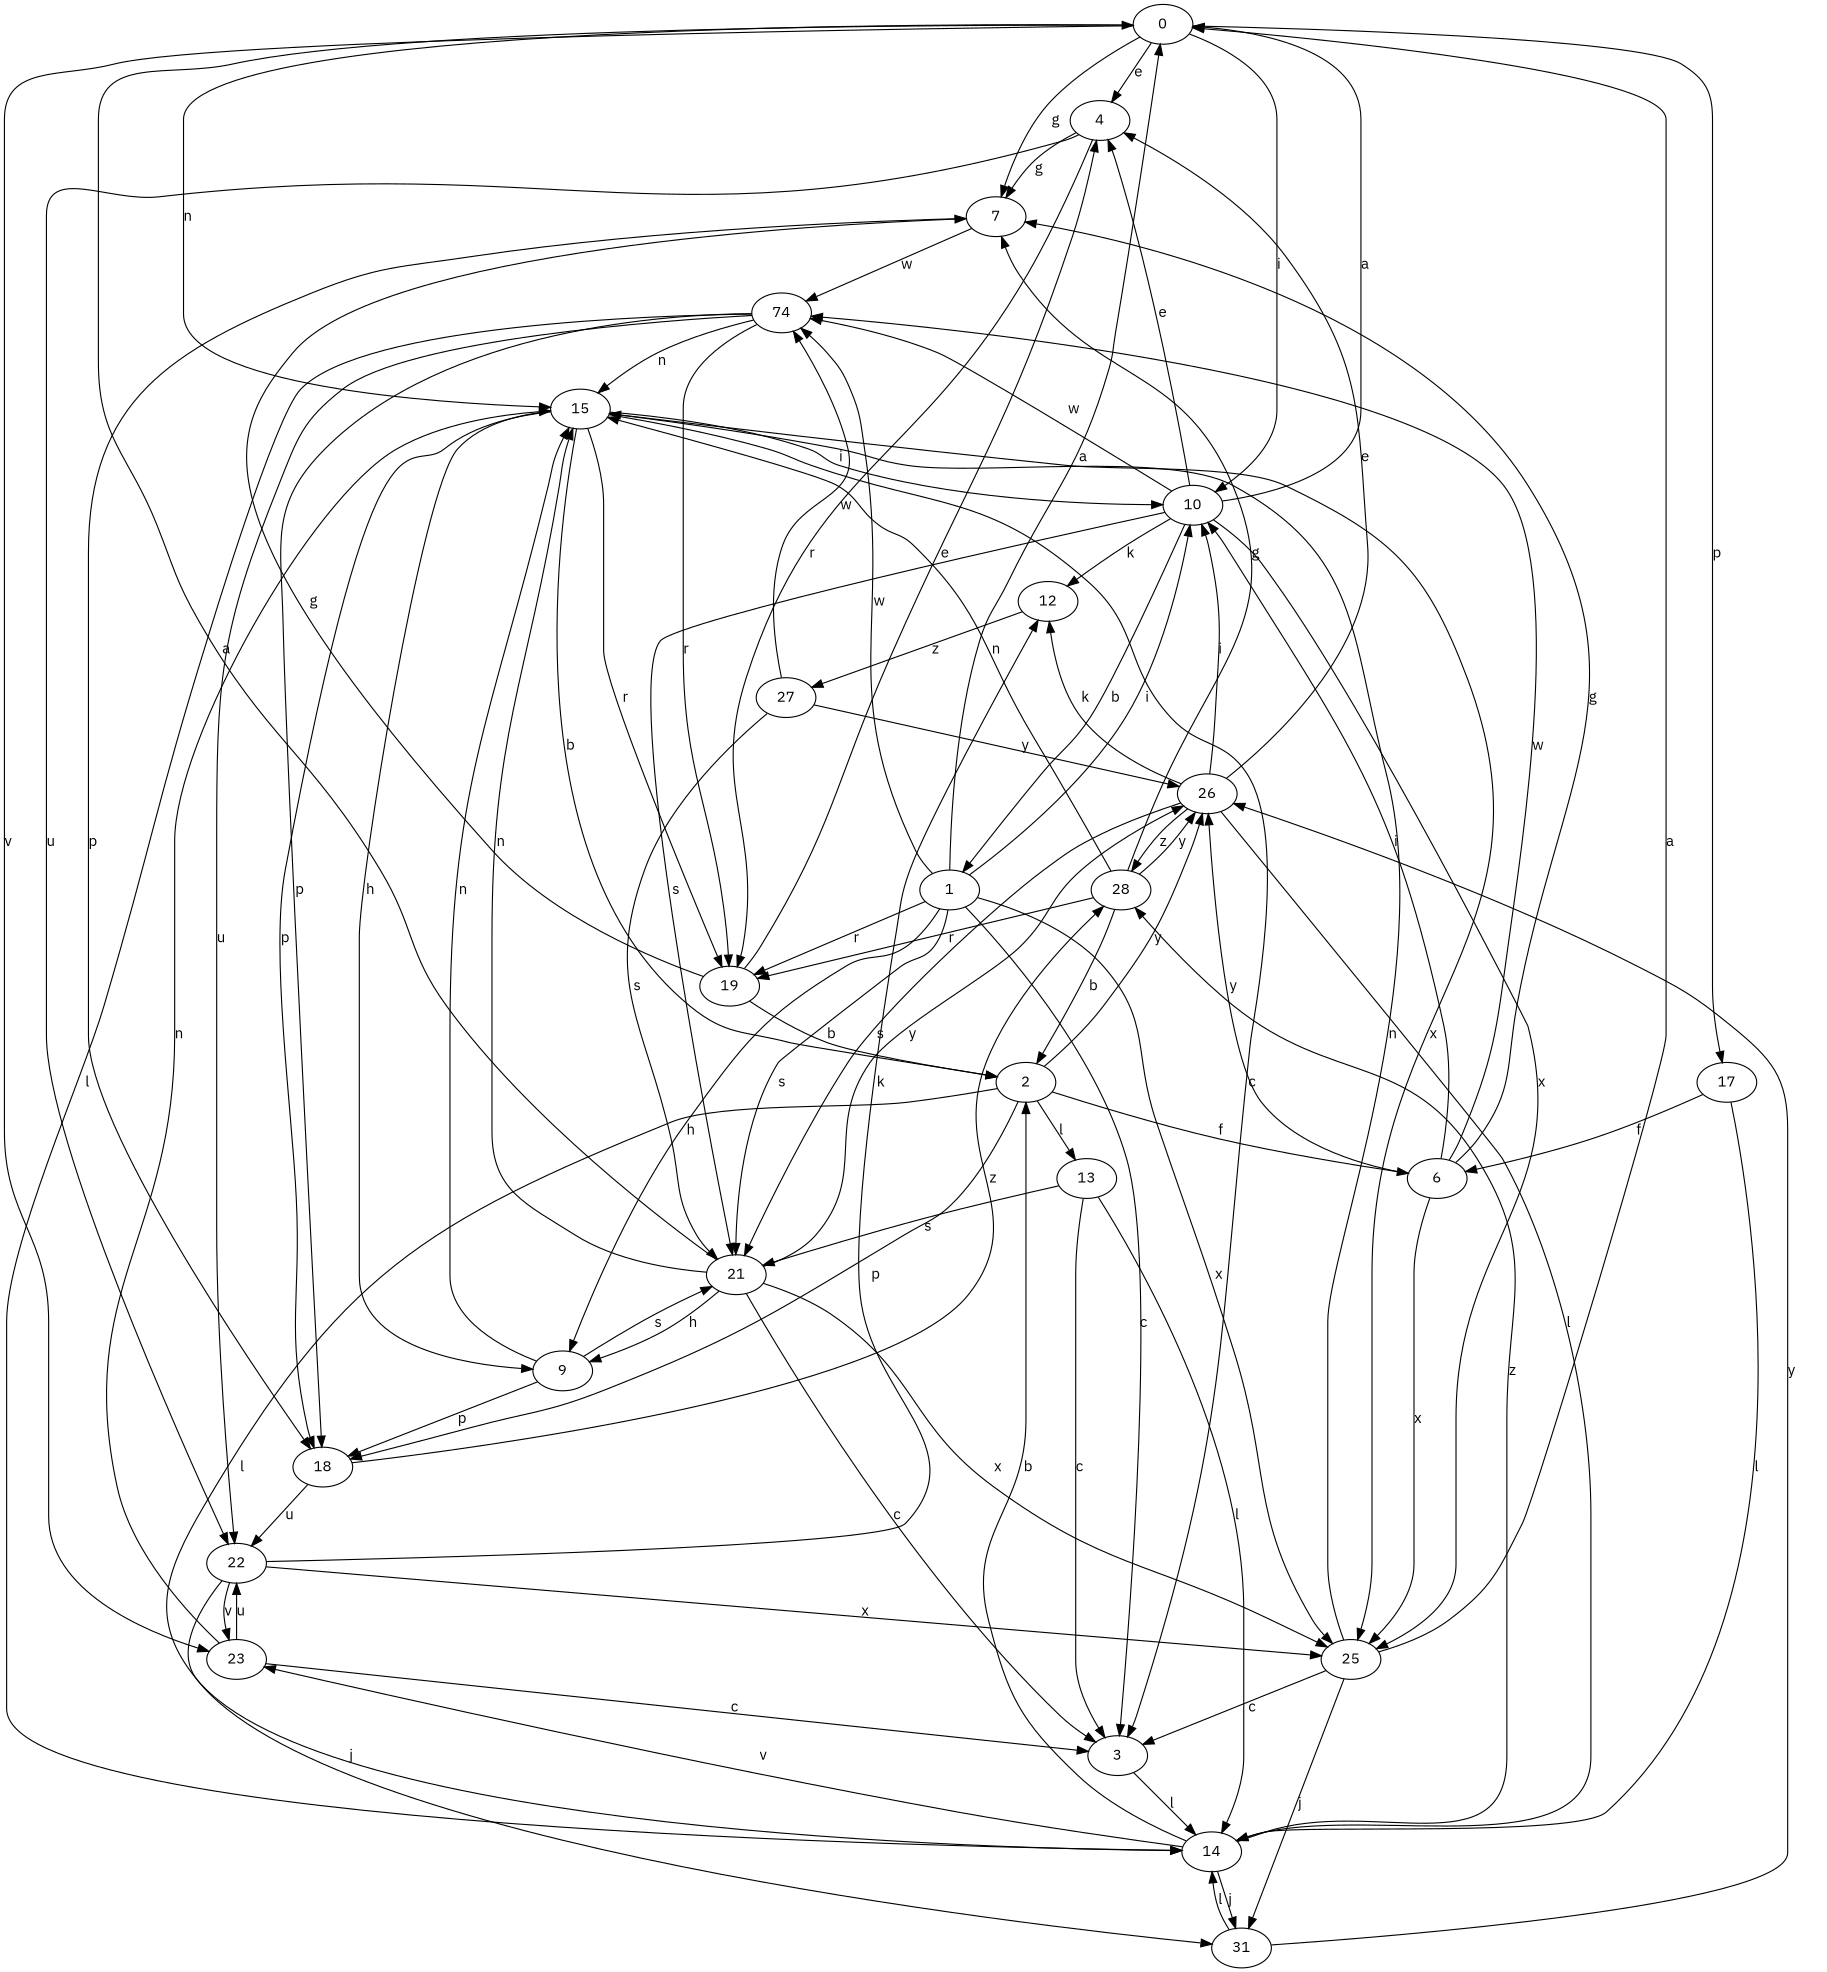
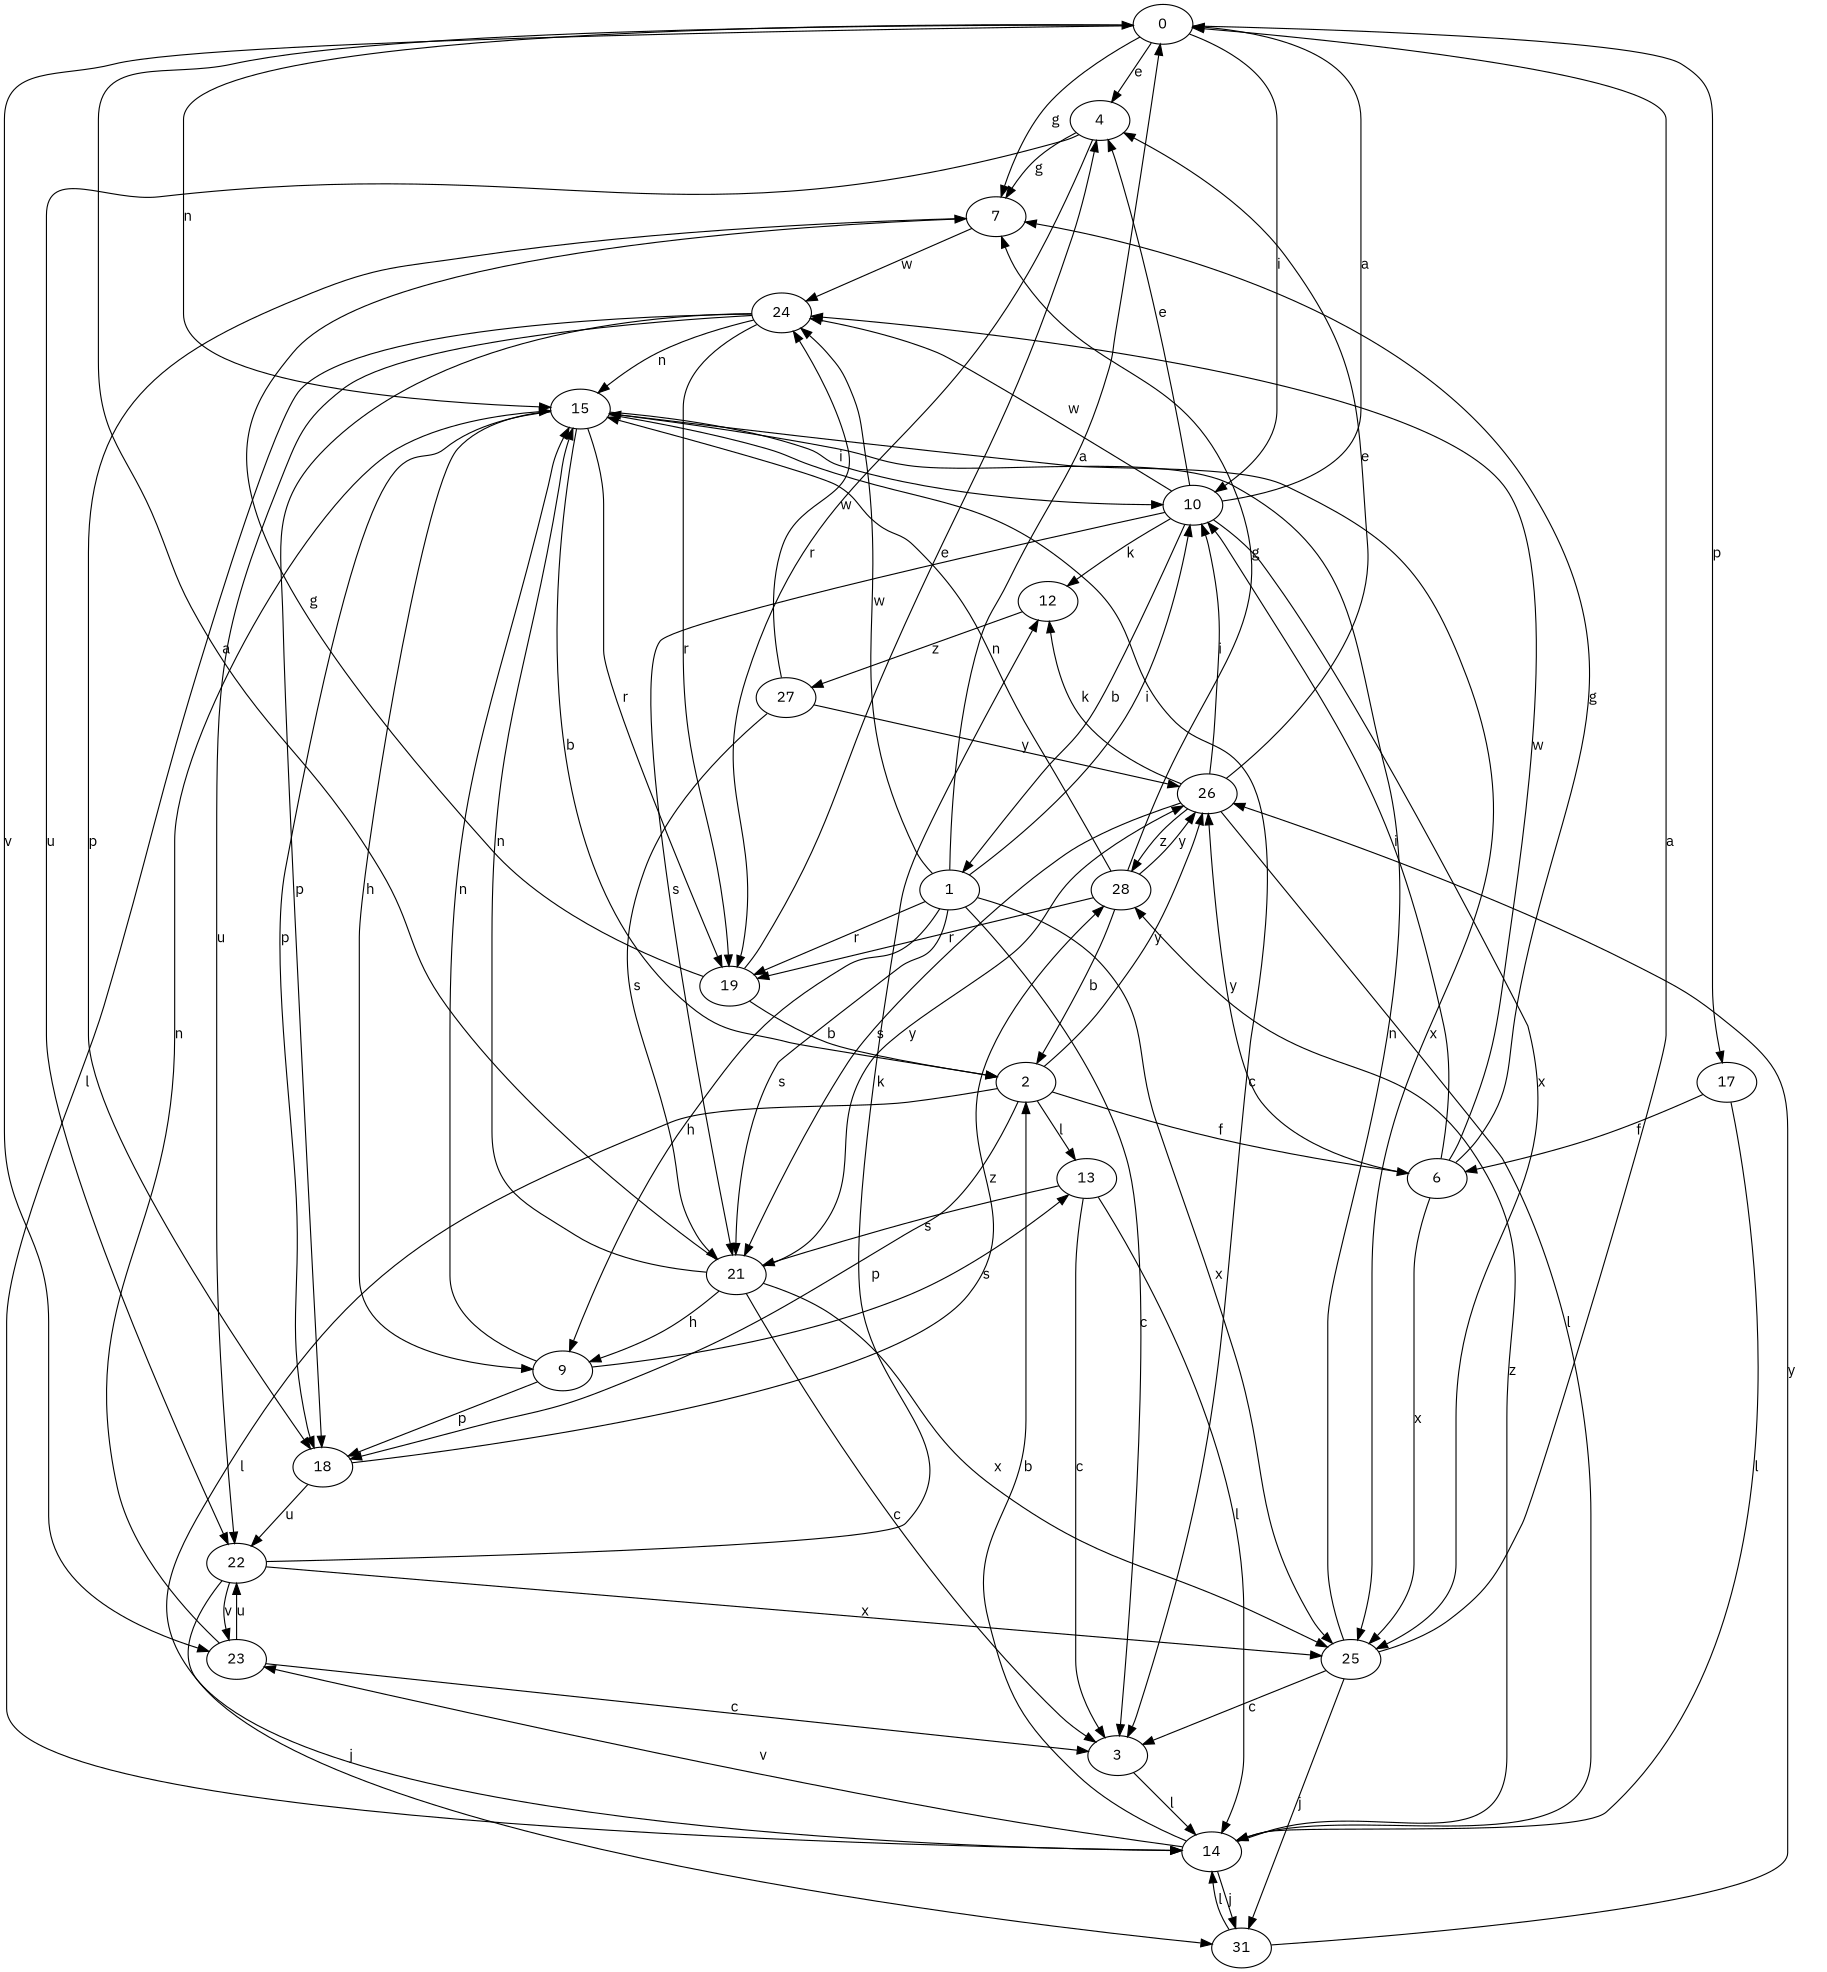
(782, 313) -> (782, 313)
(641, 1322) -> (827, 1323)
